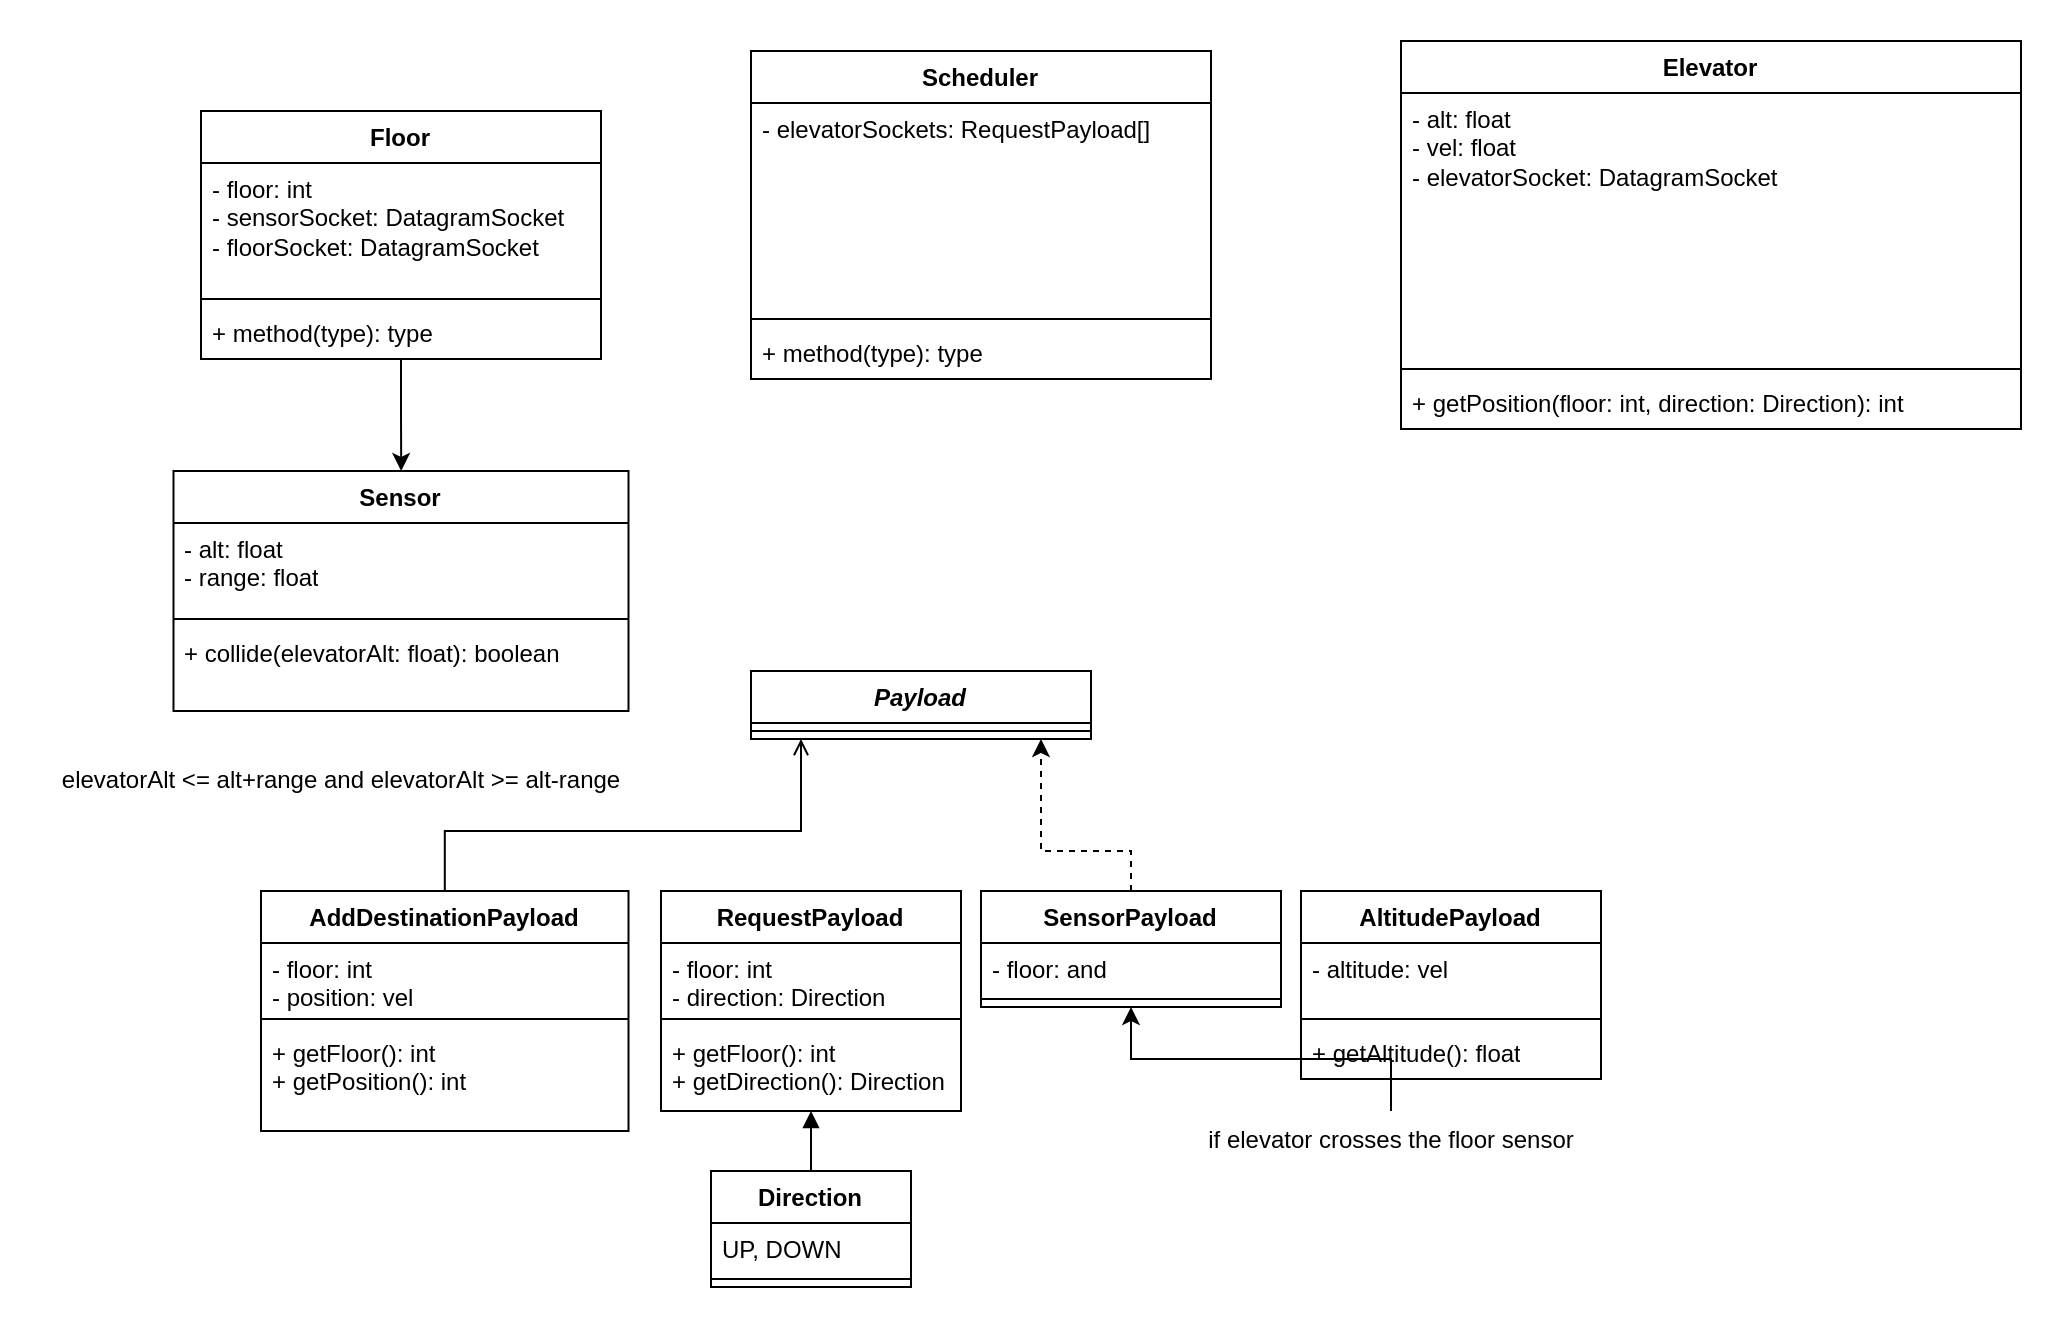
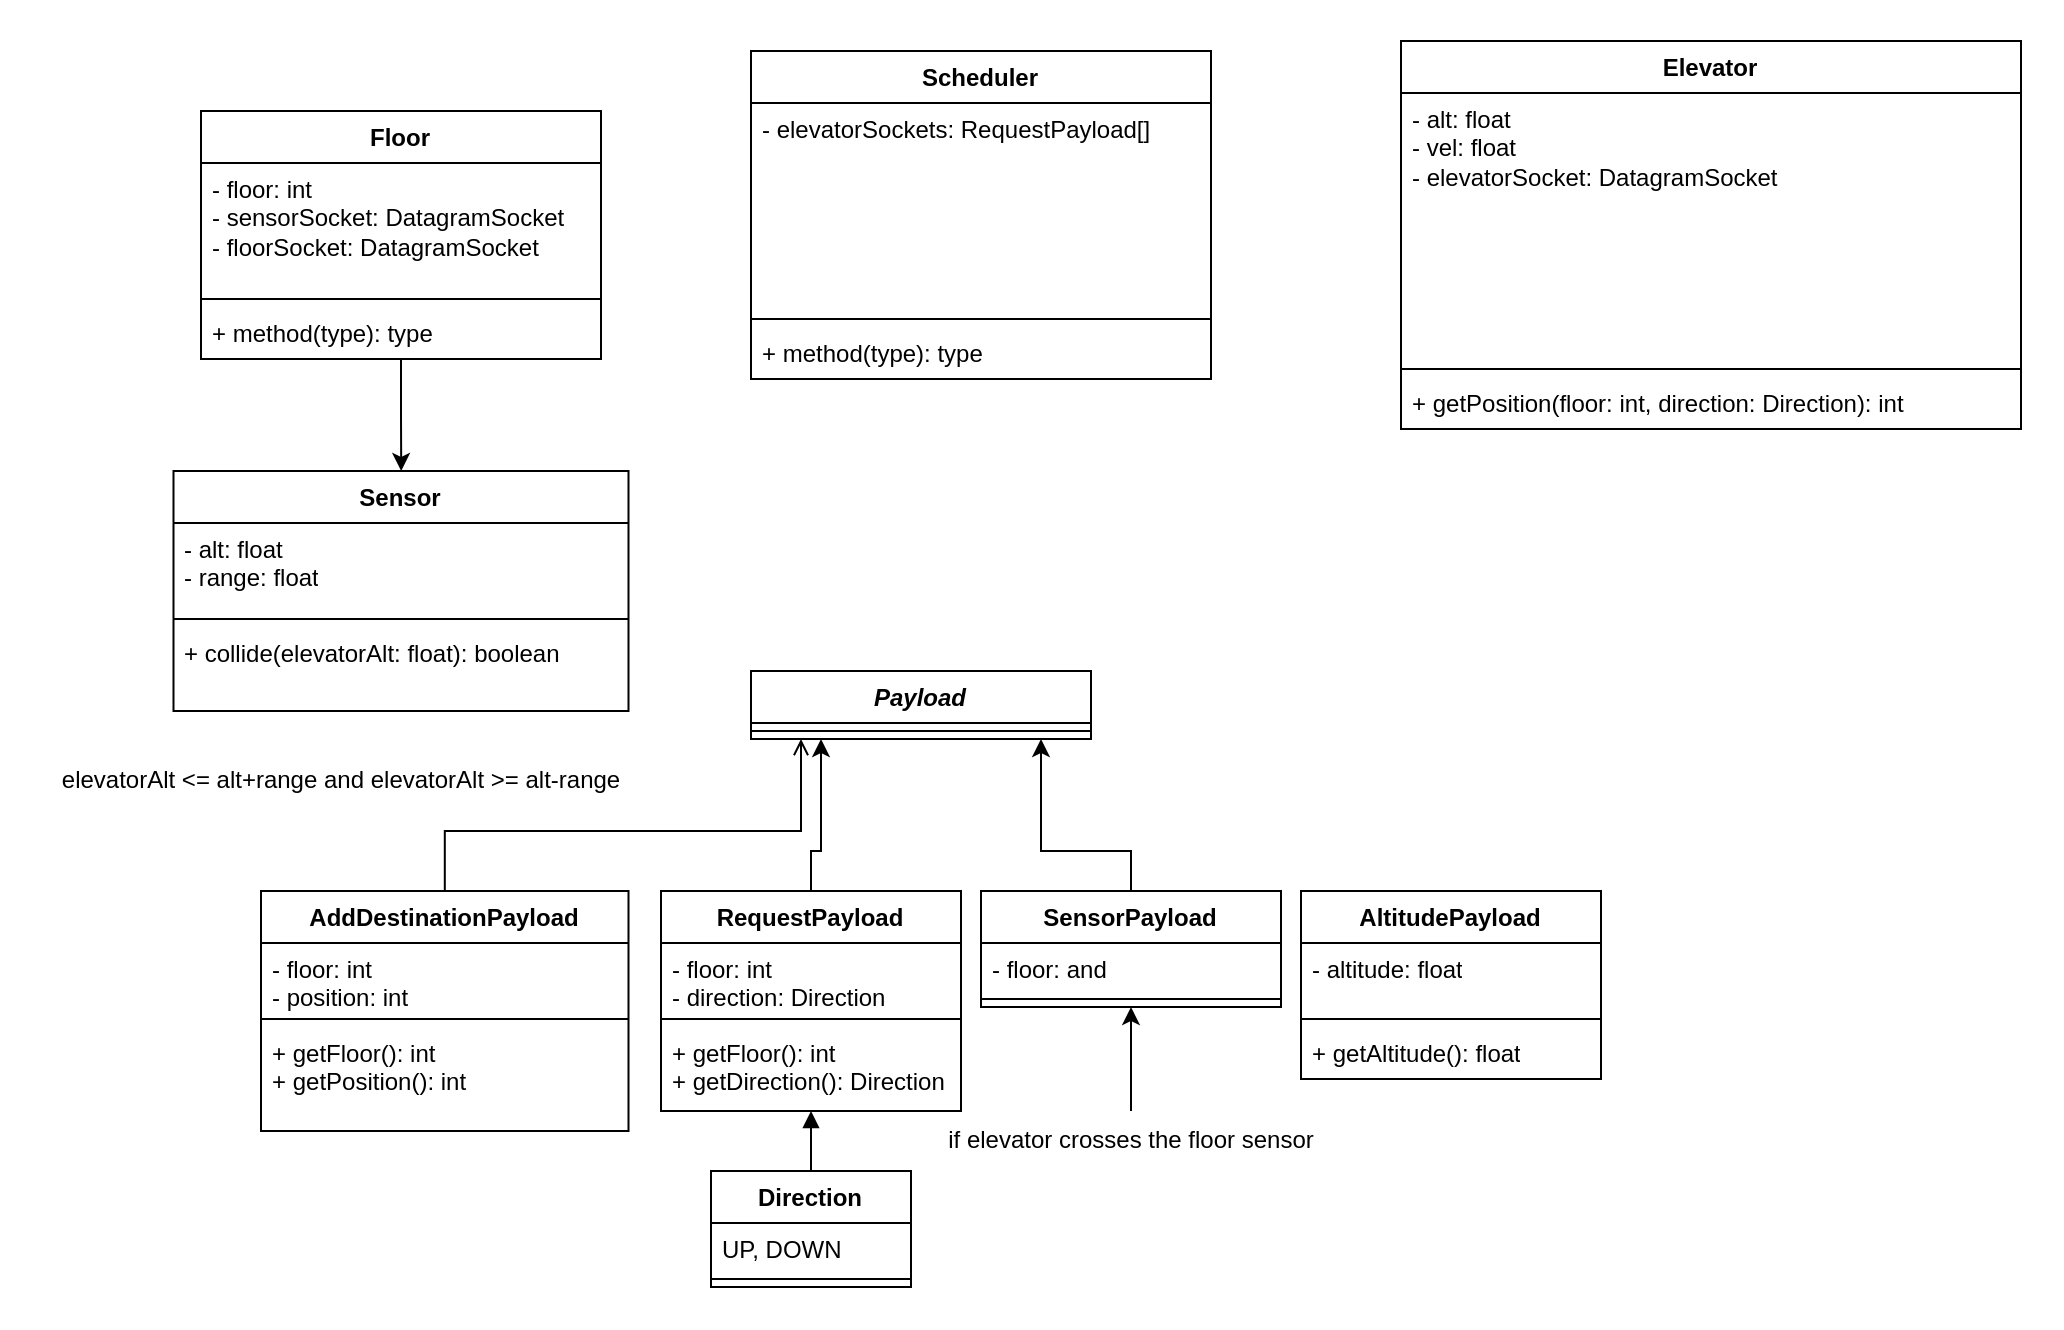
none -> (821, 827)
(1054, 851) -> (1054, 851)
(1395, 971) -> (1409, 971)
(355, 986) -> (355, 986)
(1391, 1141) -> (1131, 1141)
